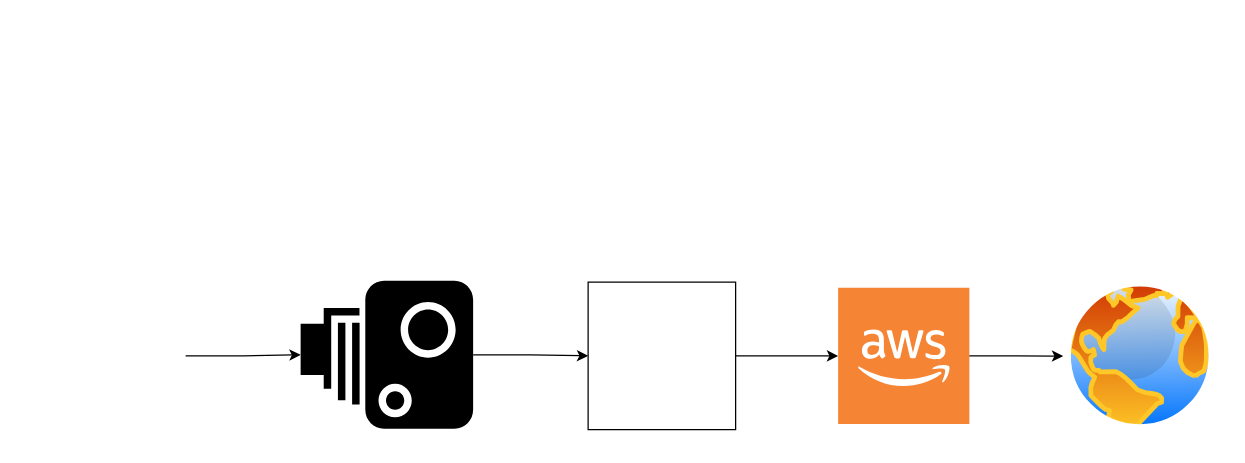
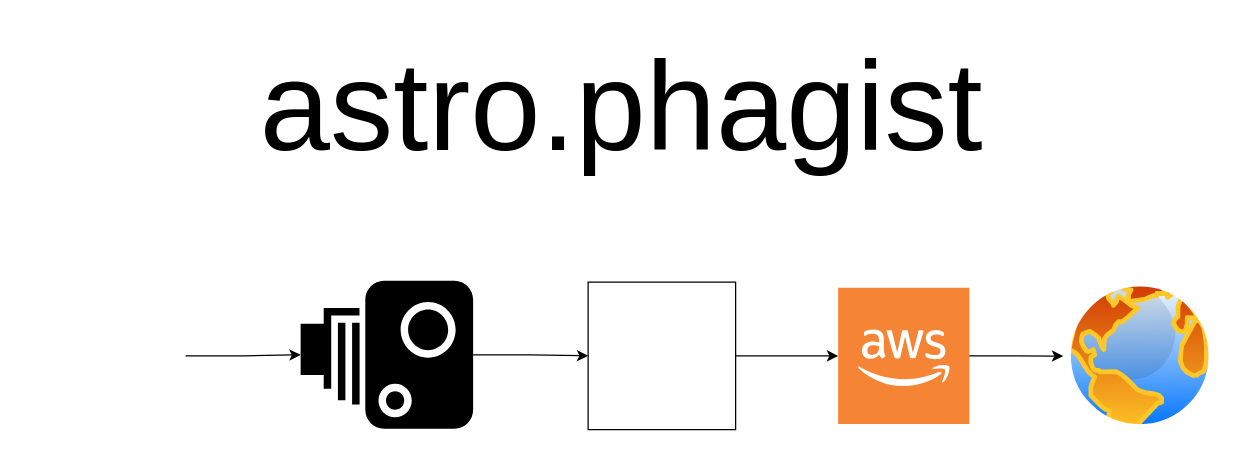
none -> (622, 107)
